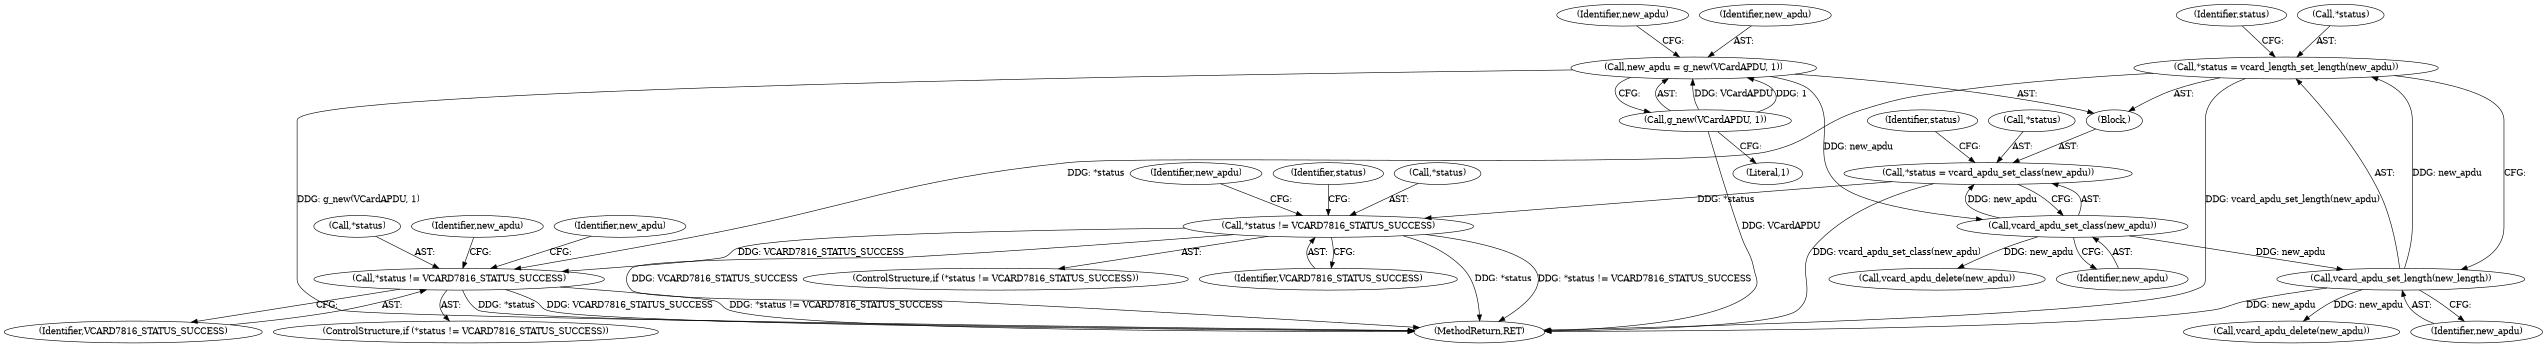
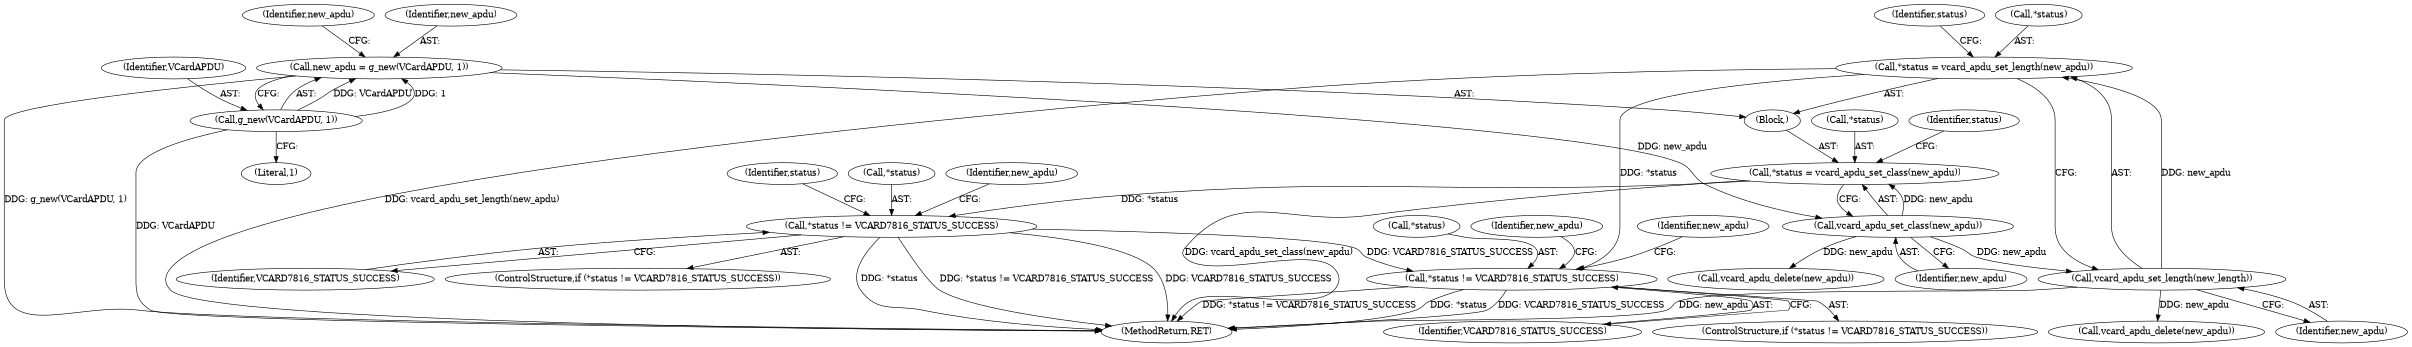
none -> (174, 68)
(2286, 68) -> (1984, 68)
